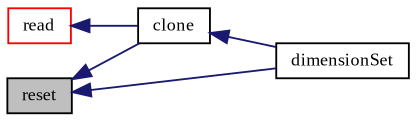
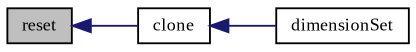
(40, 26) -> none
(183, 79) -> none
